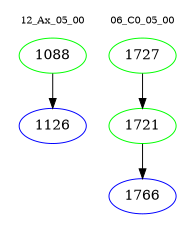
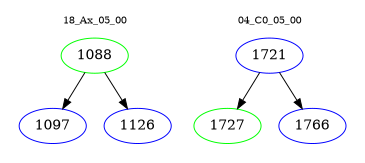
(53, 21) -> (95, 21)
(143, 21) -> (270, 21)
(143, 86) -> (251, 86)
none -> (53, 126)
(143, 126) -> (269, 56)
